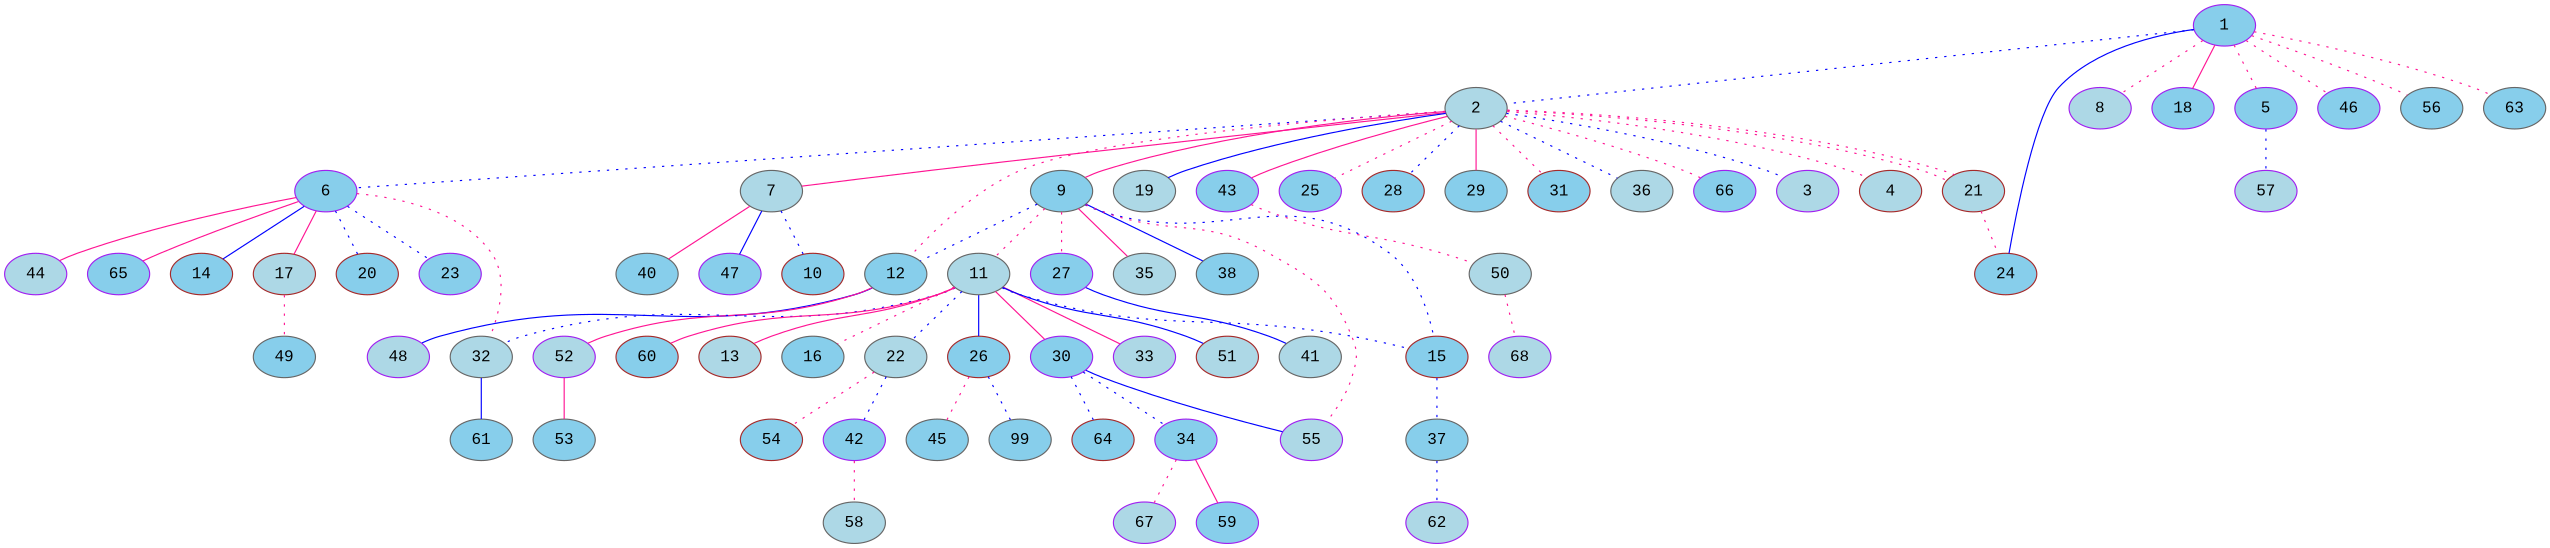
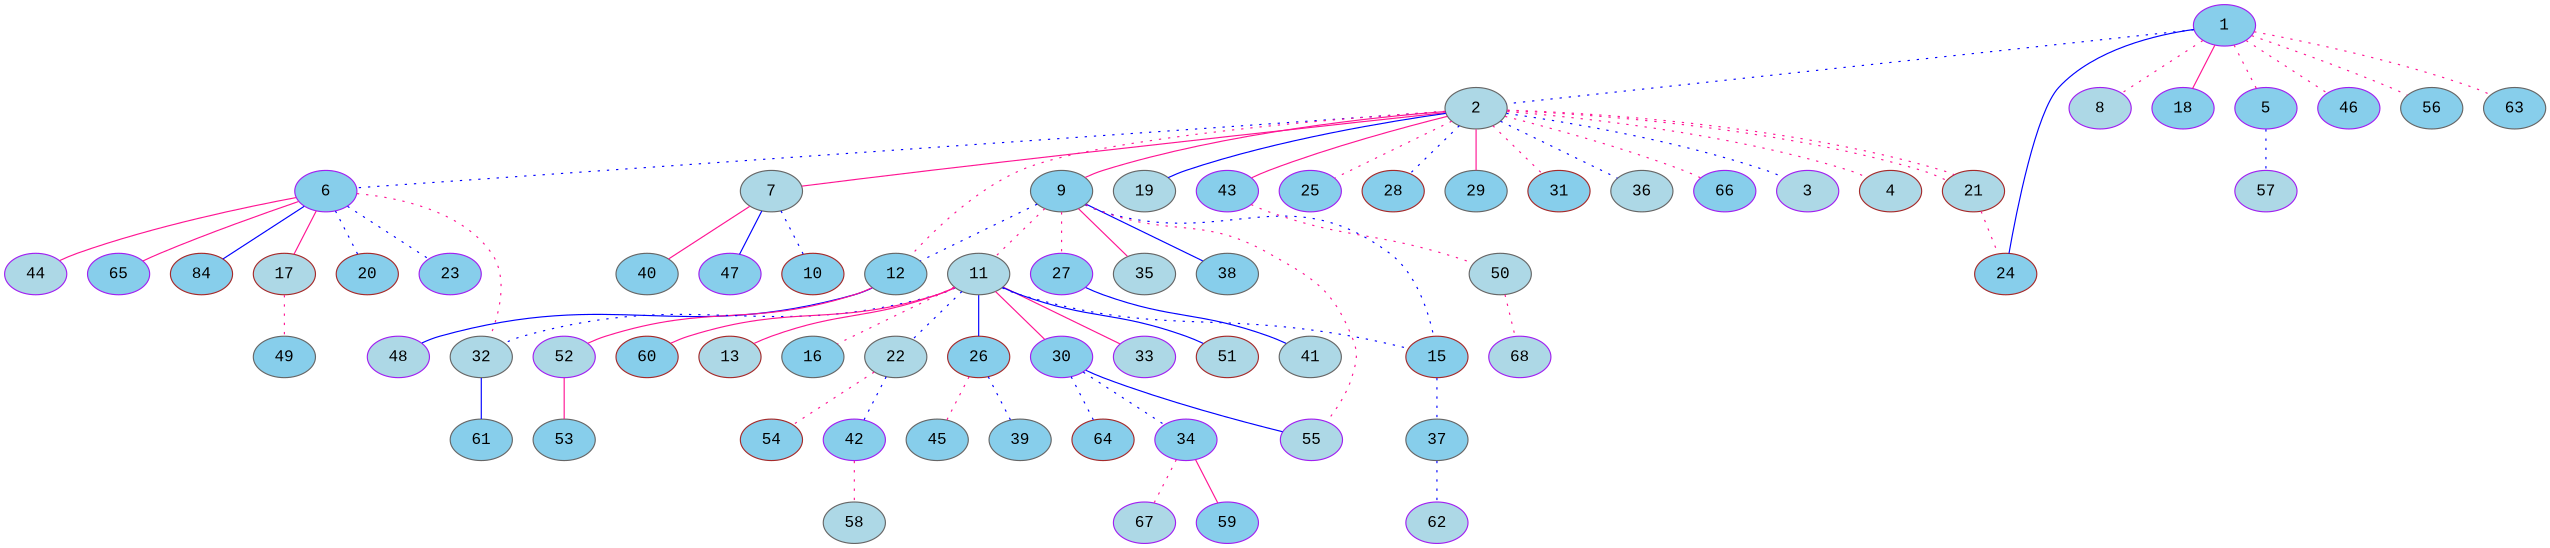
(201, 274) -> (201, 274)
(1020, 440) -> (1020, 440)
